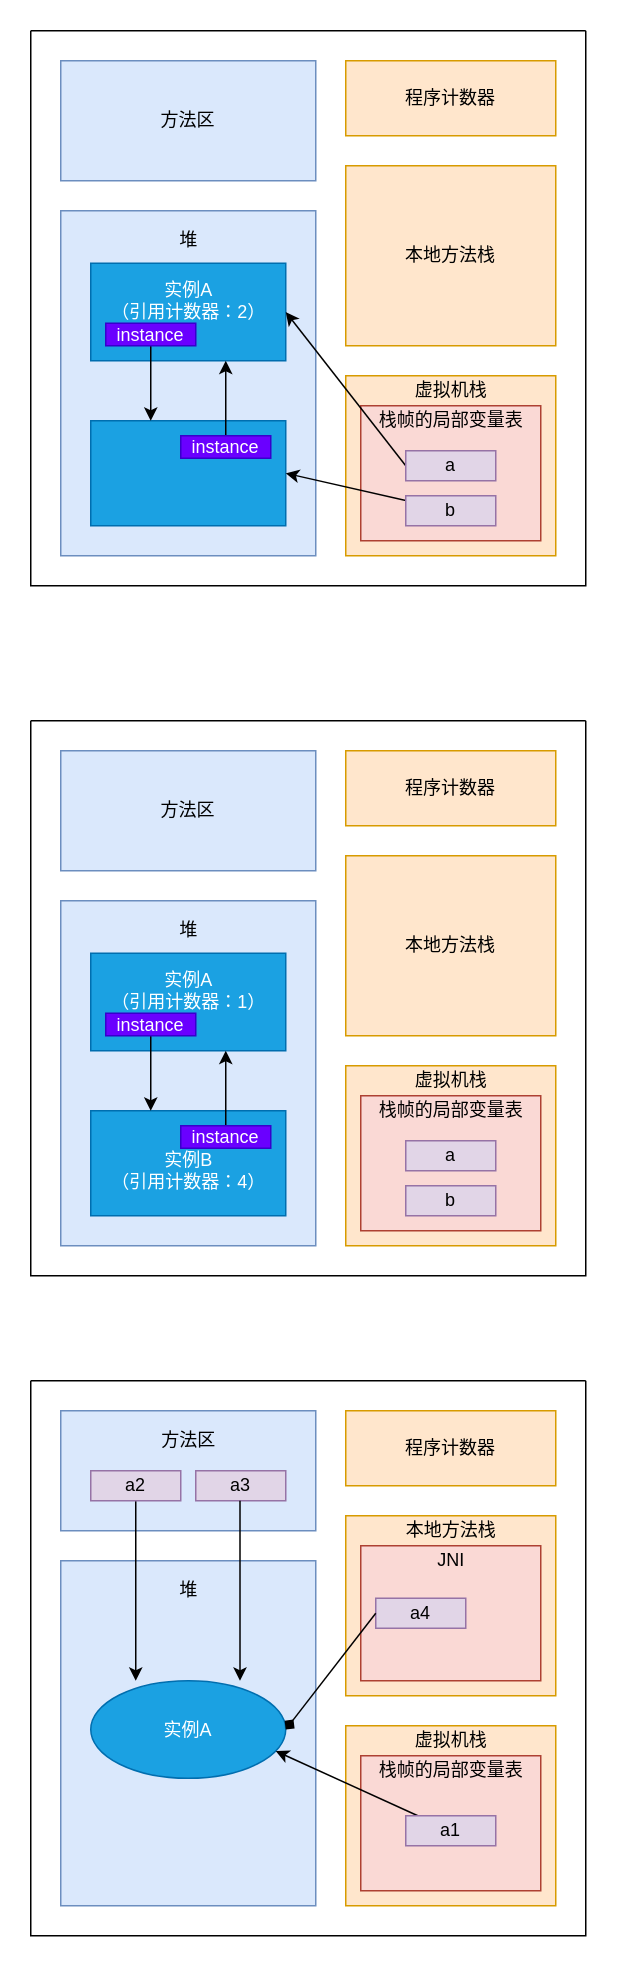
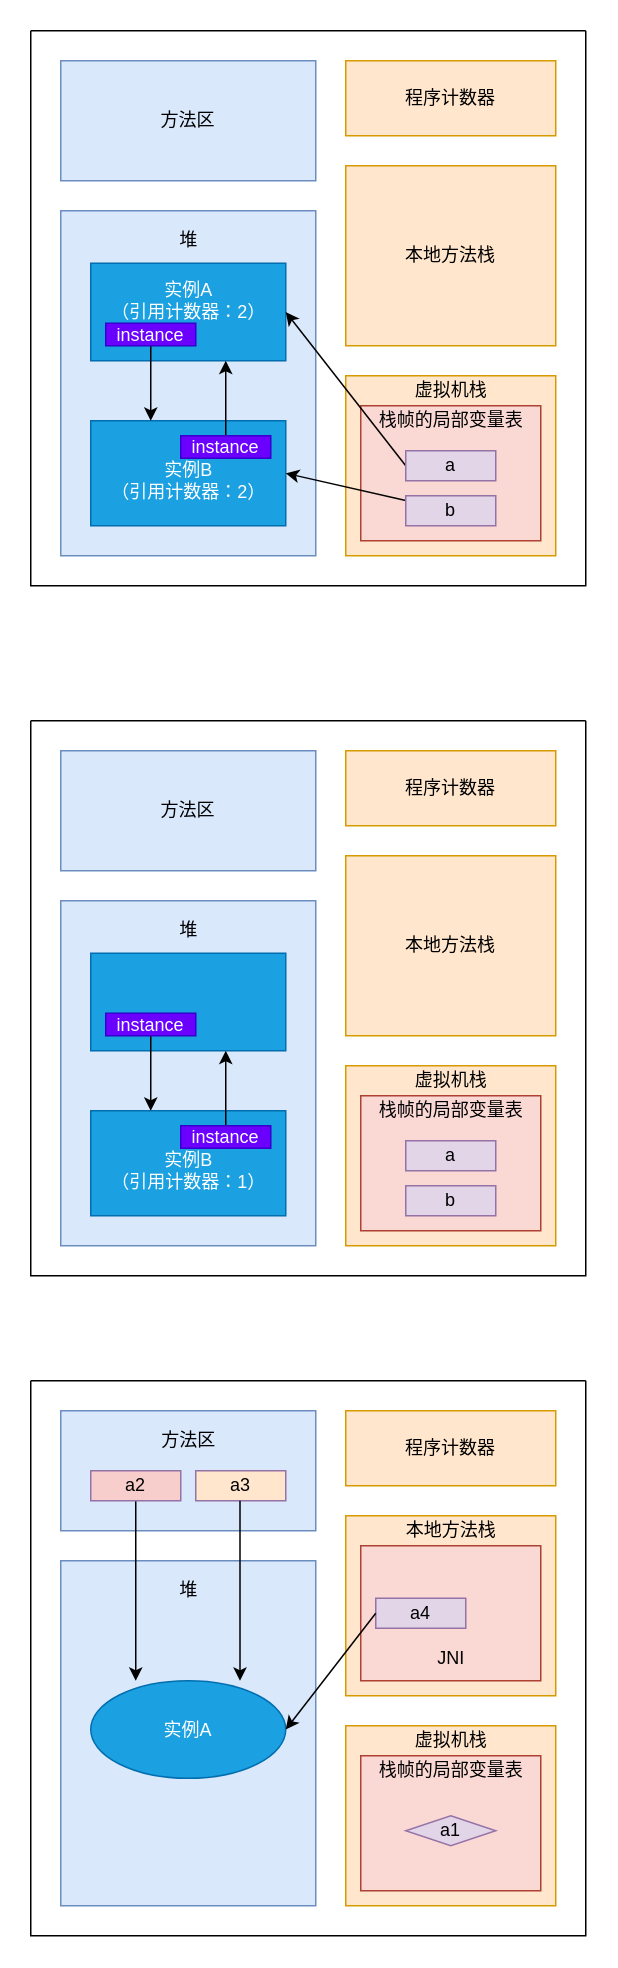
none -> (188, 481)
(188, 991) -> none
(189, 1171) -> (189, 1171)
(136, 1486) -> (136, 1486)
(241, 1486) -> (241, 1486)
(451, 1561) -> (451, 1658)
(293, 1720) -> (293, 1720)
(351, 1785) -> none
(451, 1831) -> (451, 1831)
